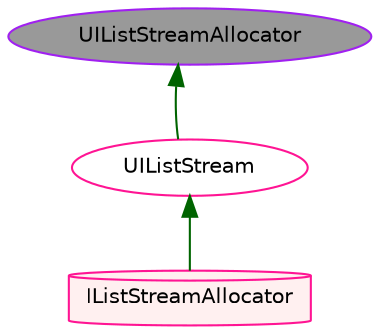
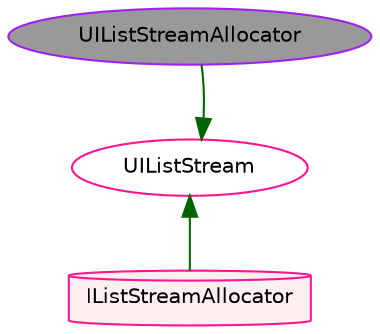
(176, 113) -> (204, 91)
